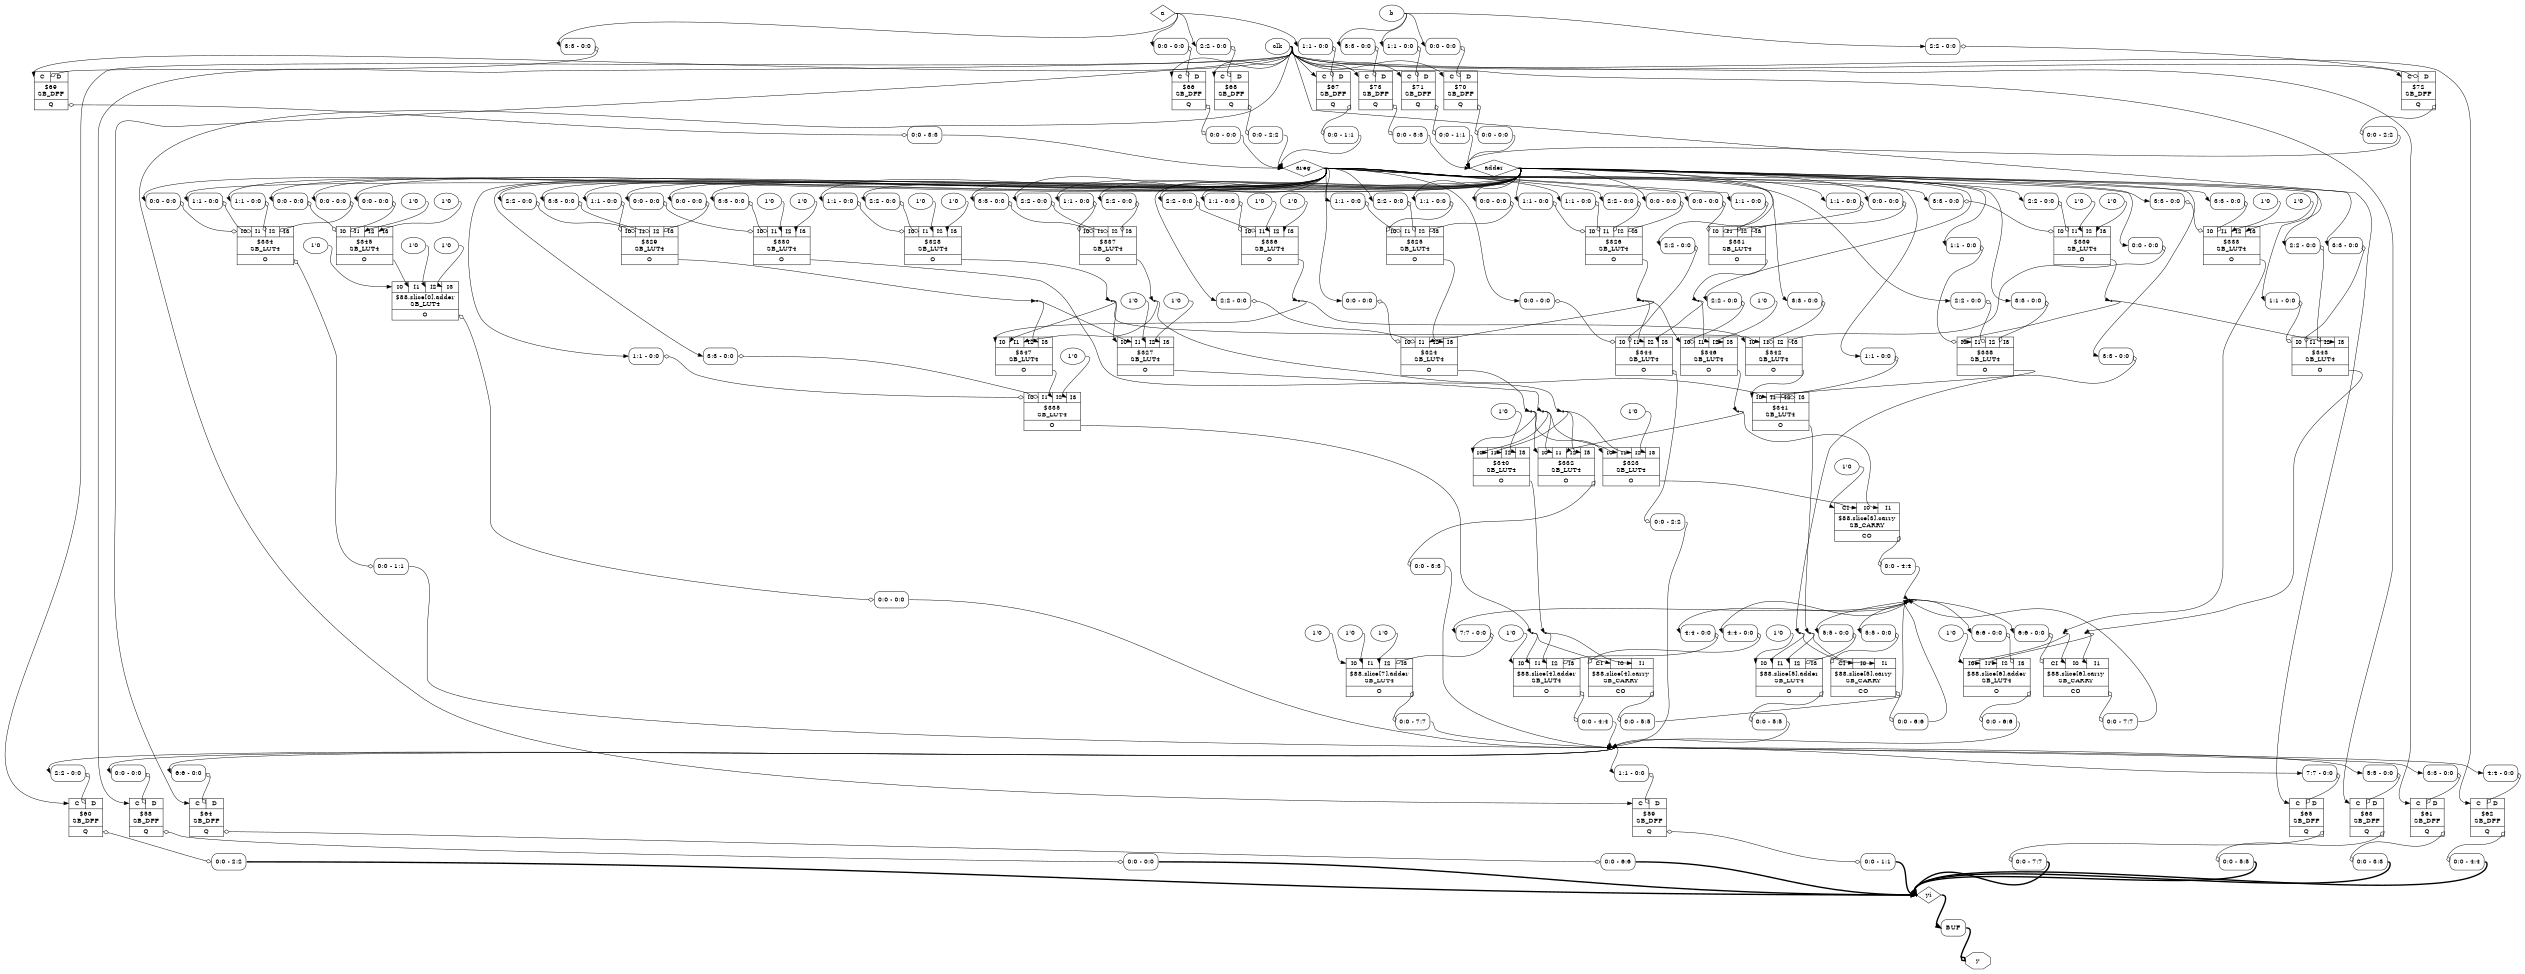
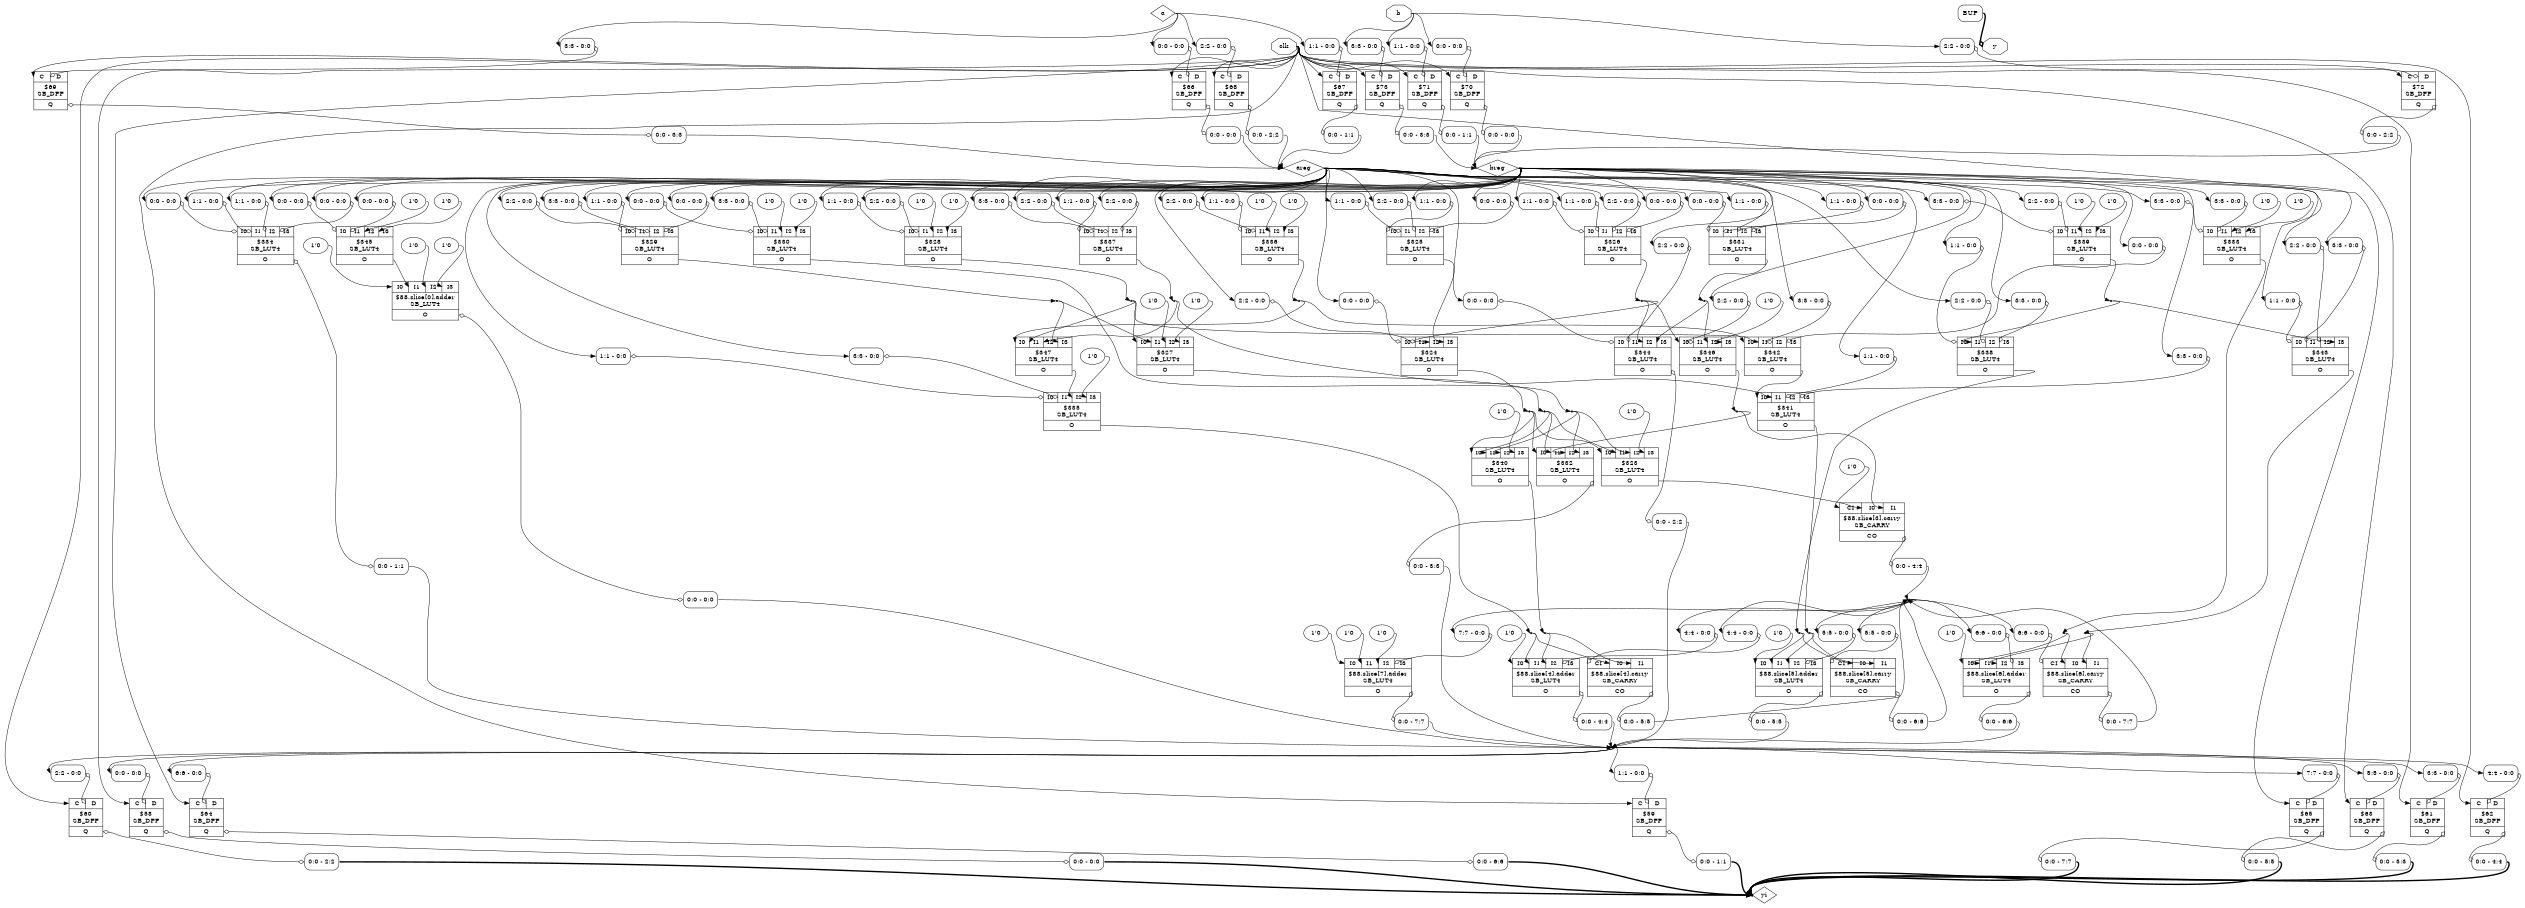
(1392, 13) -> (1399, 13)
(1278, 46) -> (1284, 46)
(1494, 168) -> (1497, 168)
(1942, 909) -> none
